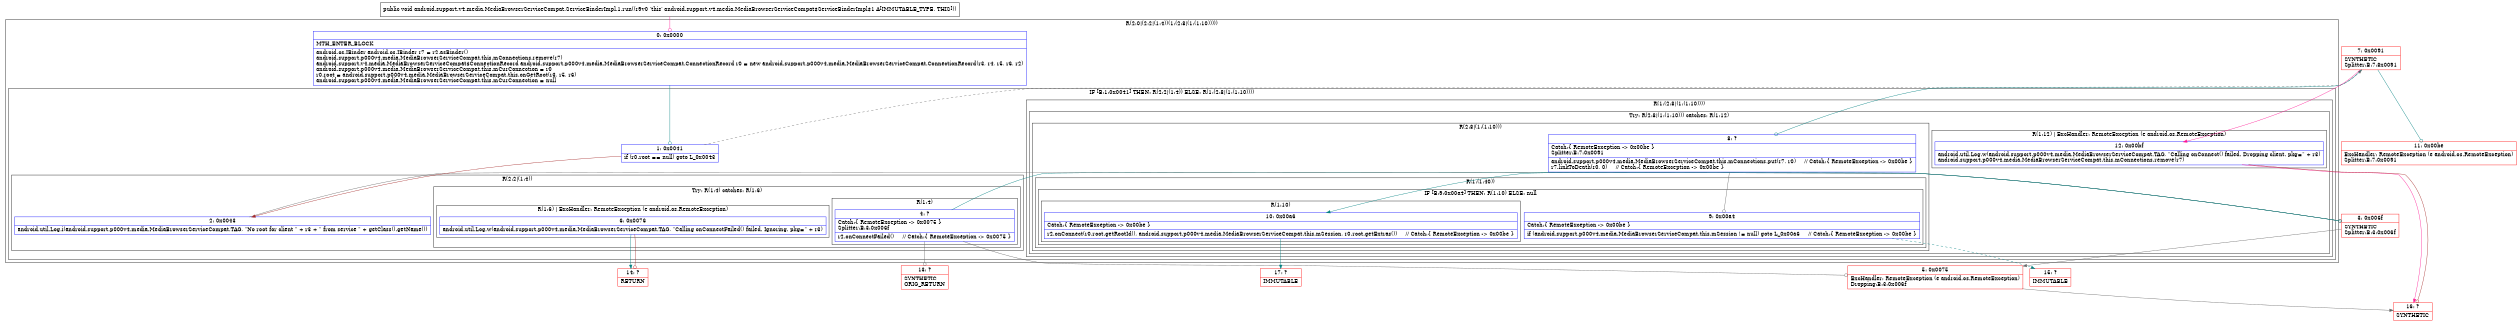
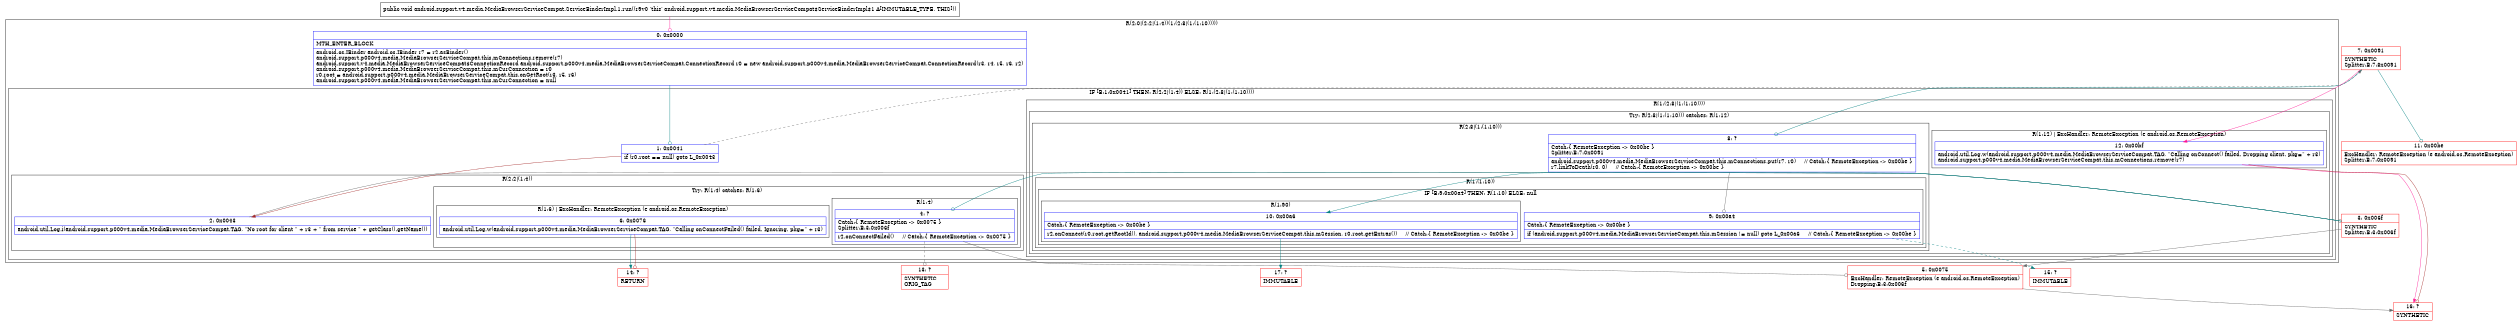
(1643, 173) -> (1646, 173)
(1481, 182) -> (1481, 182)
(1281, 205) -> (1281, 205)
(925, 253) -> (925, 253)
(925, 285) -> (918, 285)
